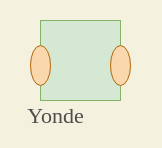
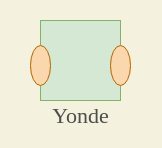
(56, 117) -> (81, 117)
